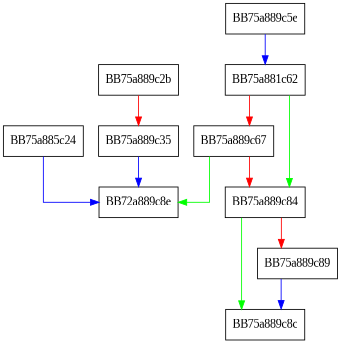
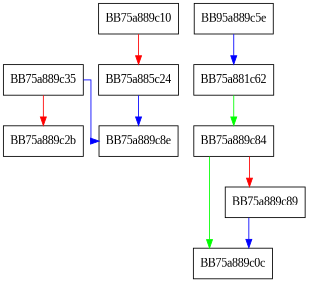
none -> (139, 19)
(265, 19) -> (234, 19)
(139, 106) -> (43, 106)
(234, 141) -> none
(139, 202) -> (139, 141)
(265, 325) -> (233, 264)
